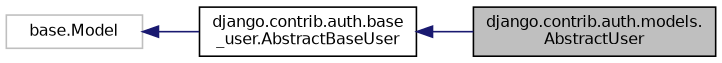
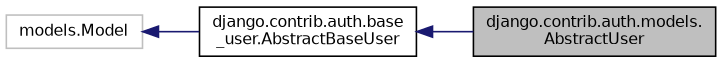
(74, 32) -> (74, 32)
